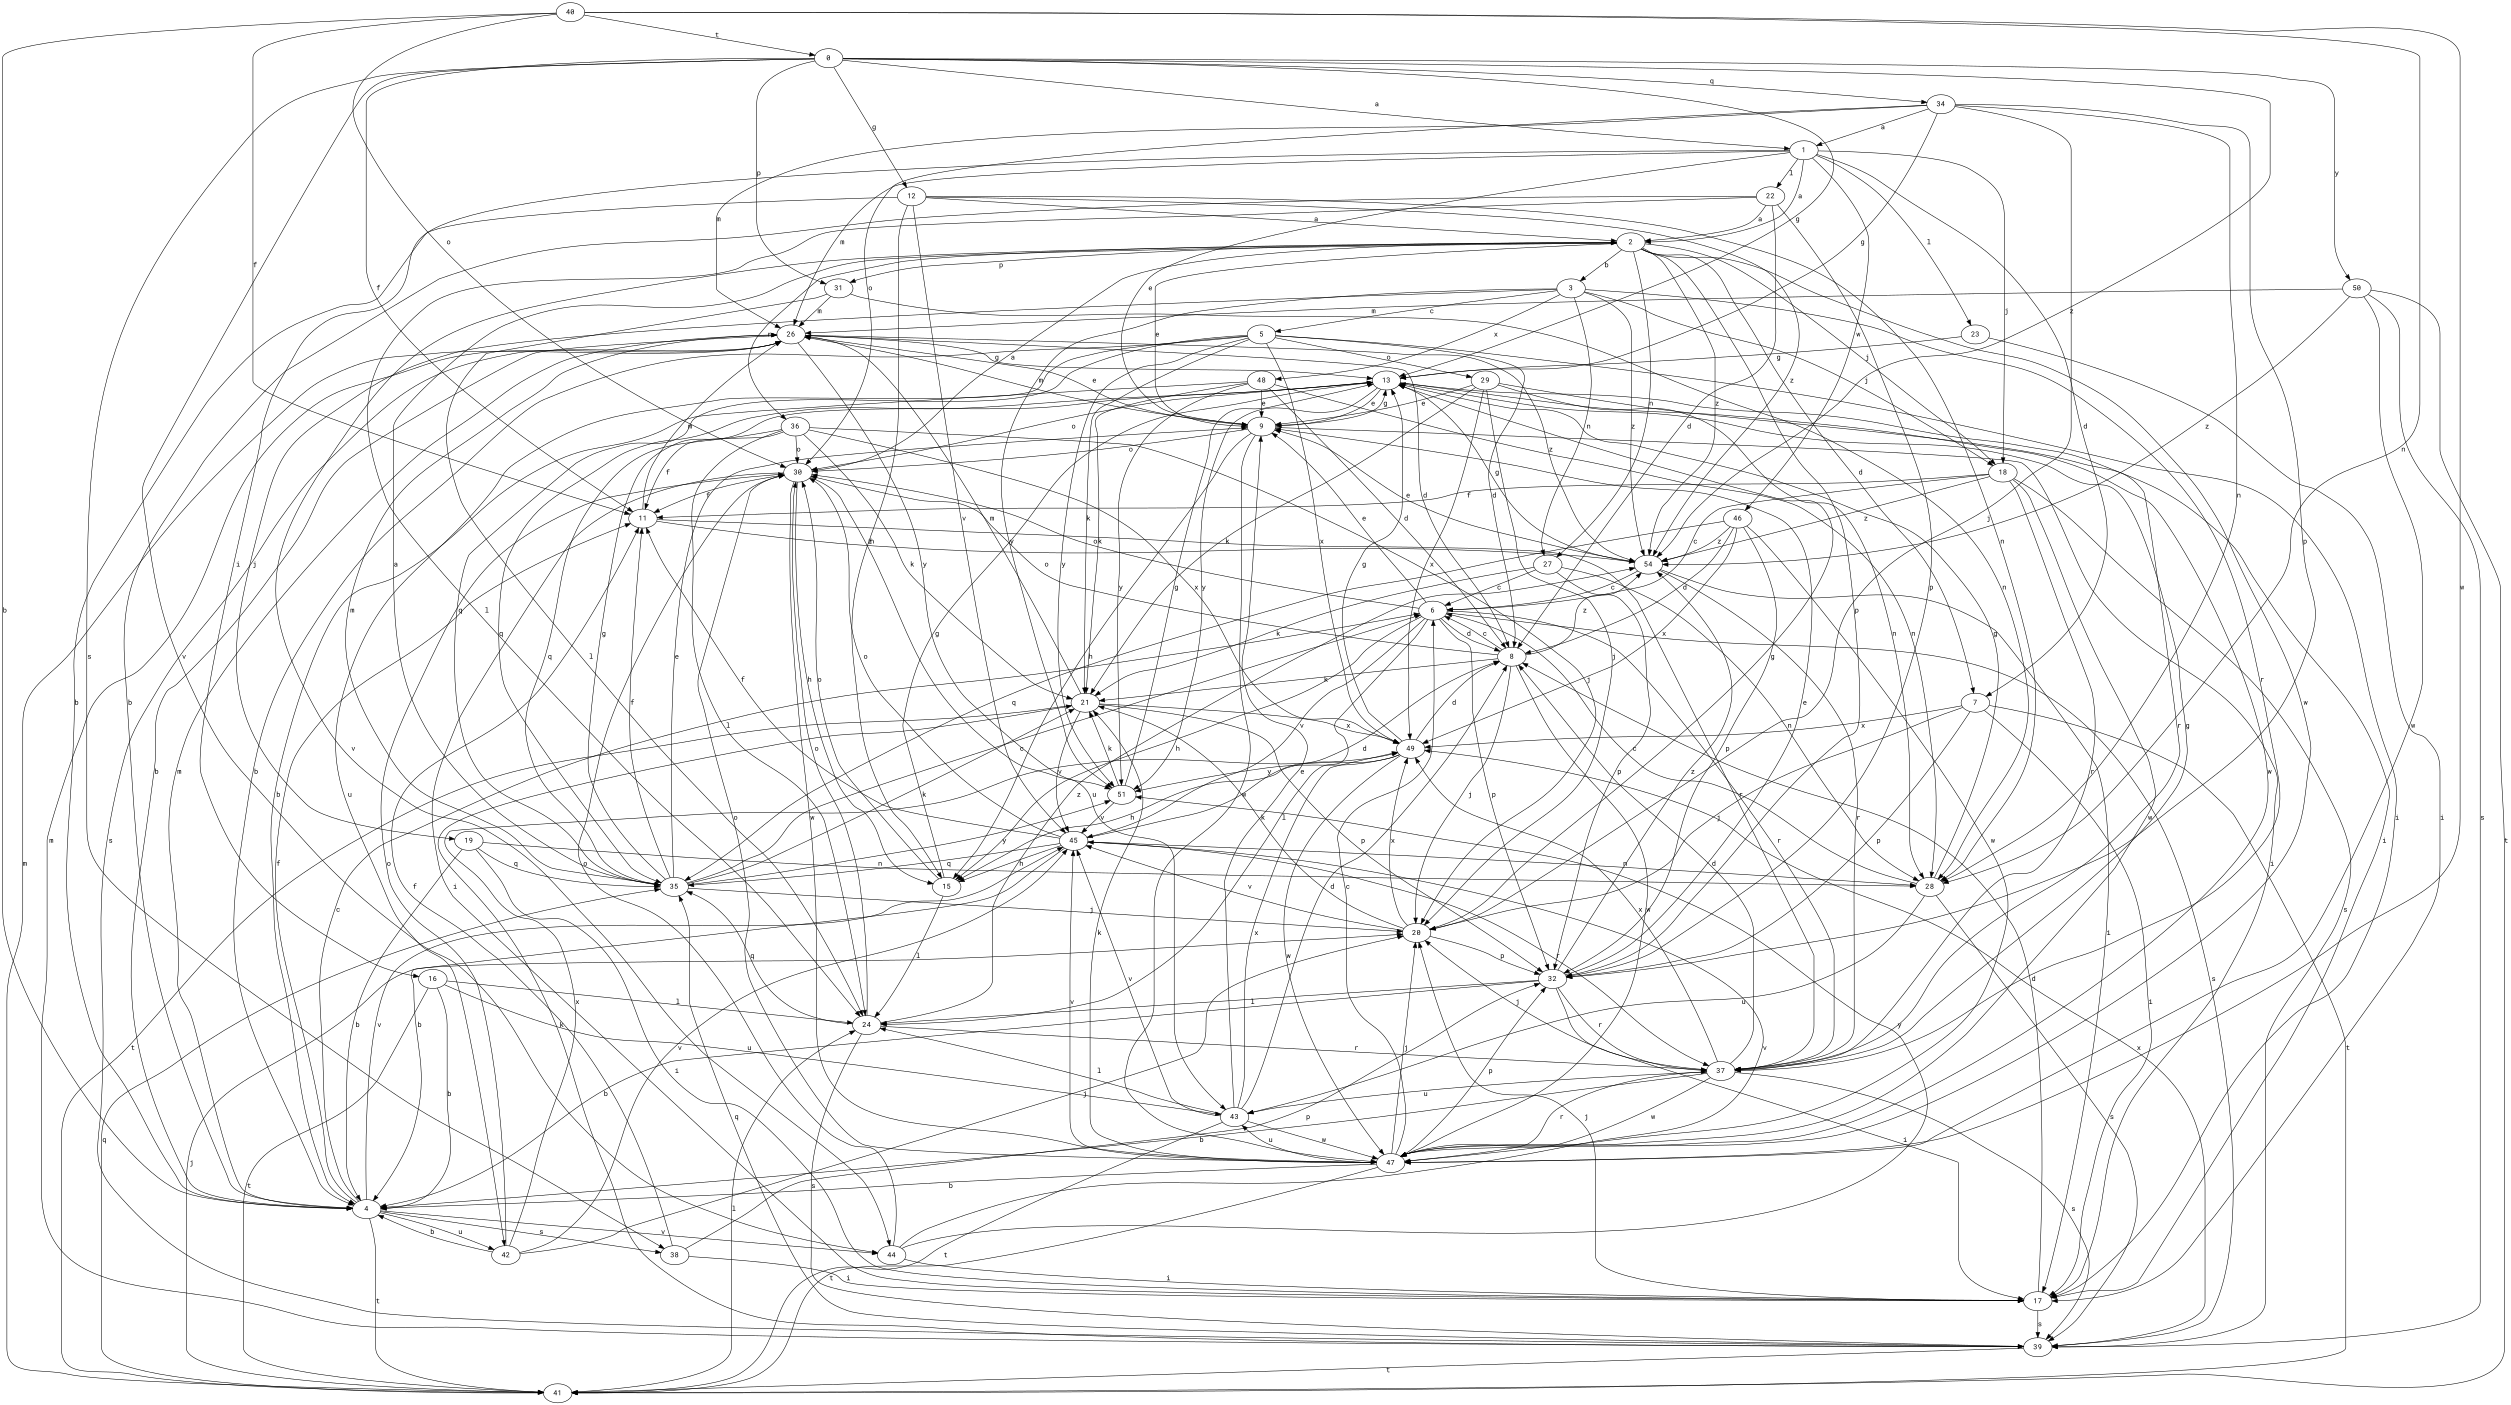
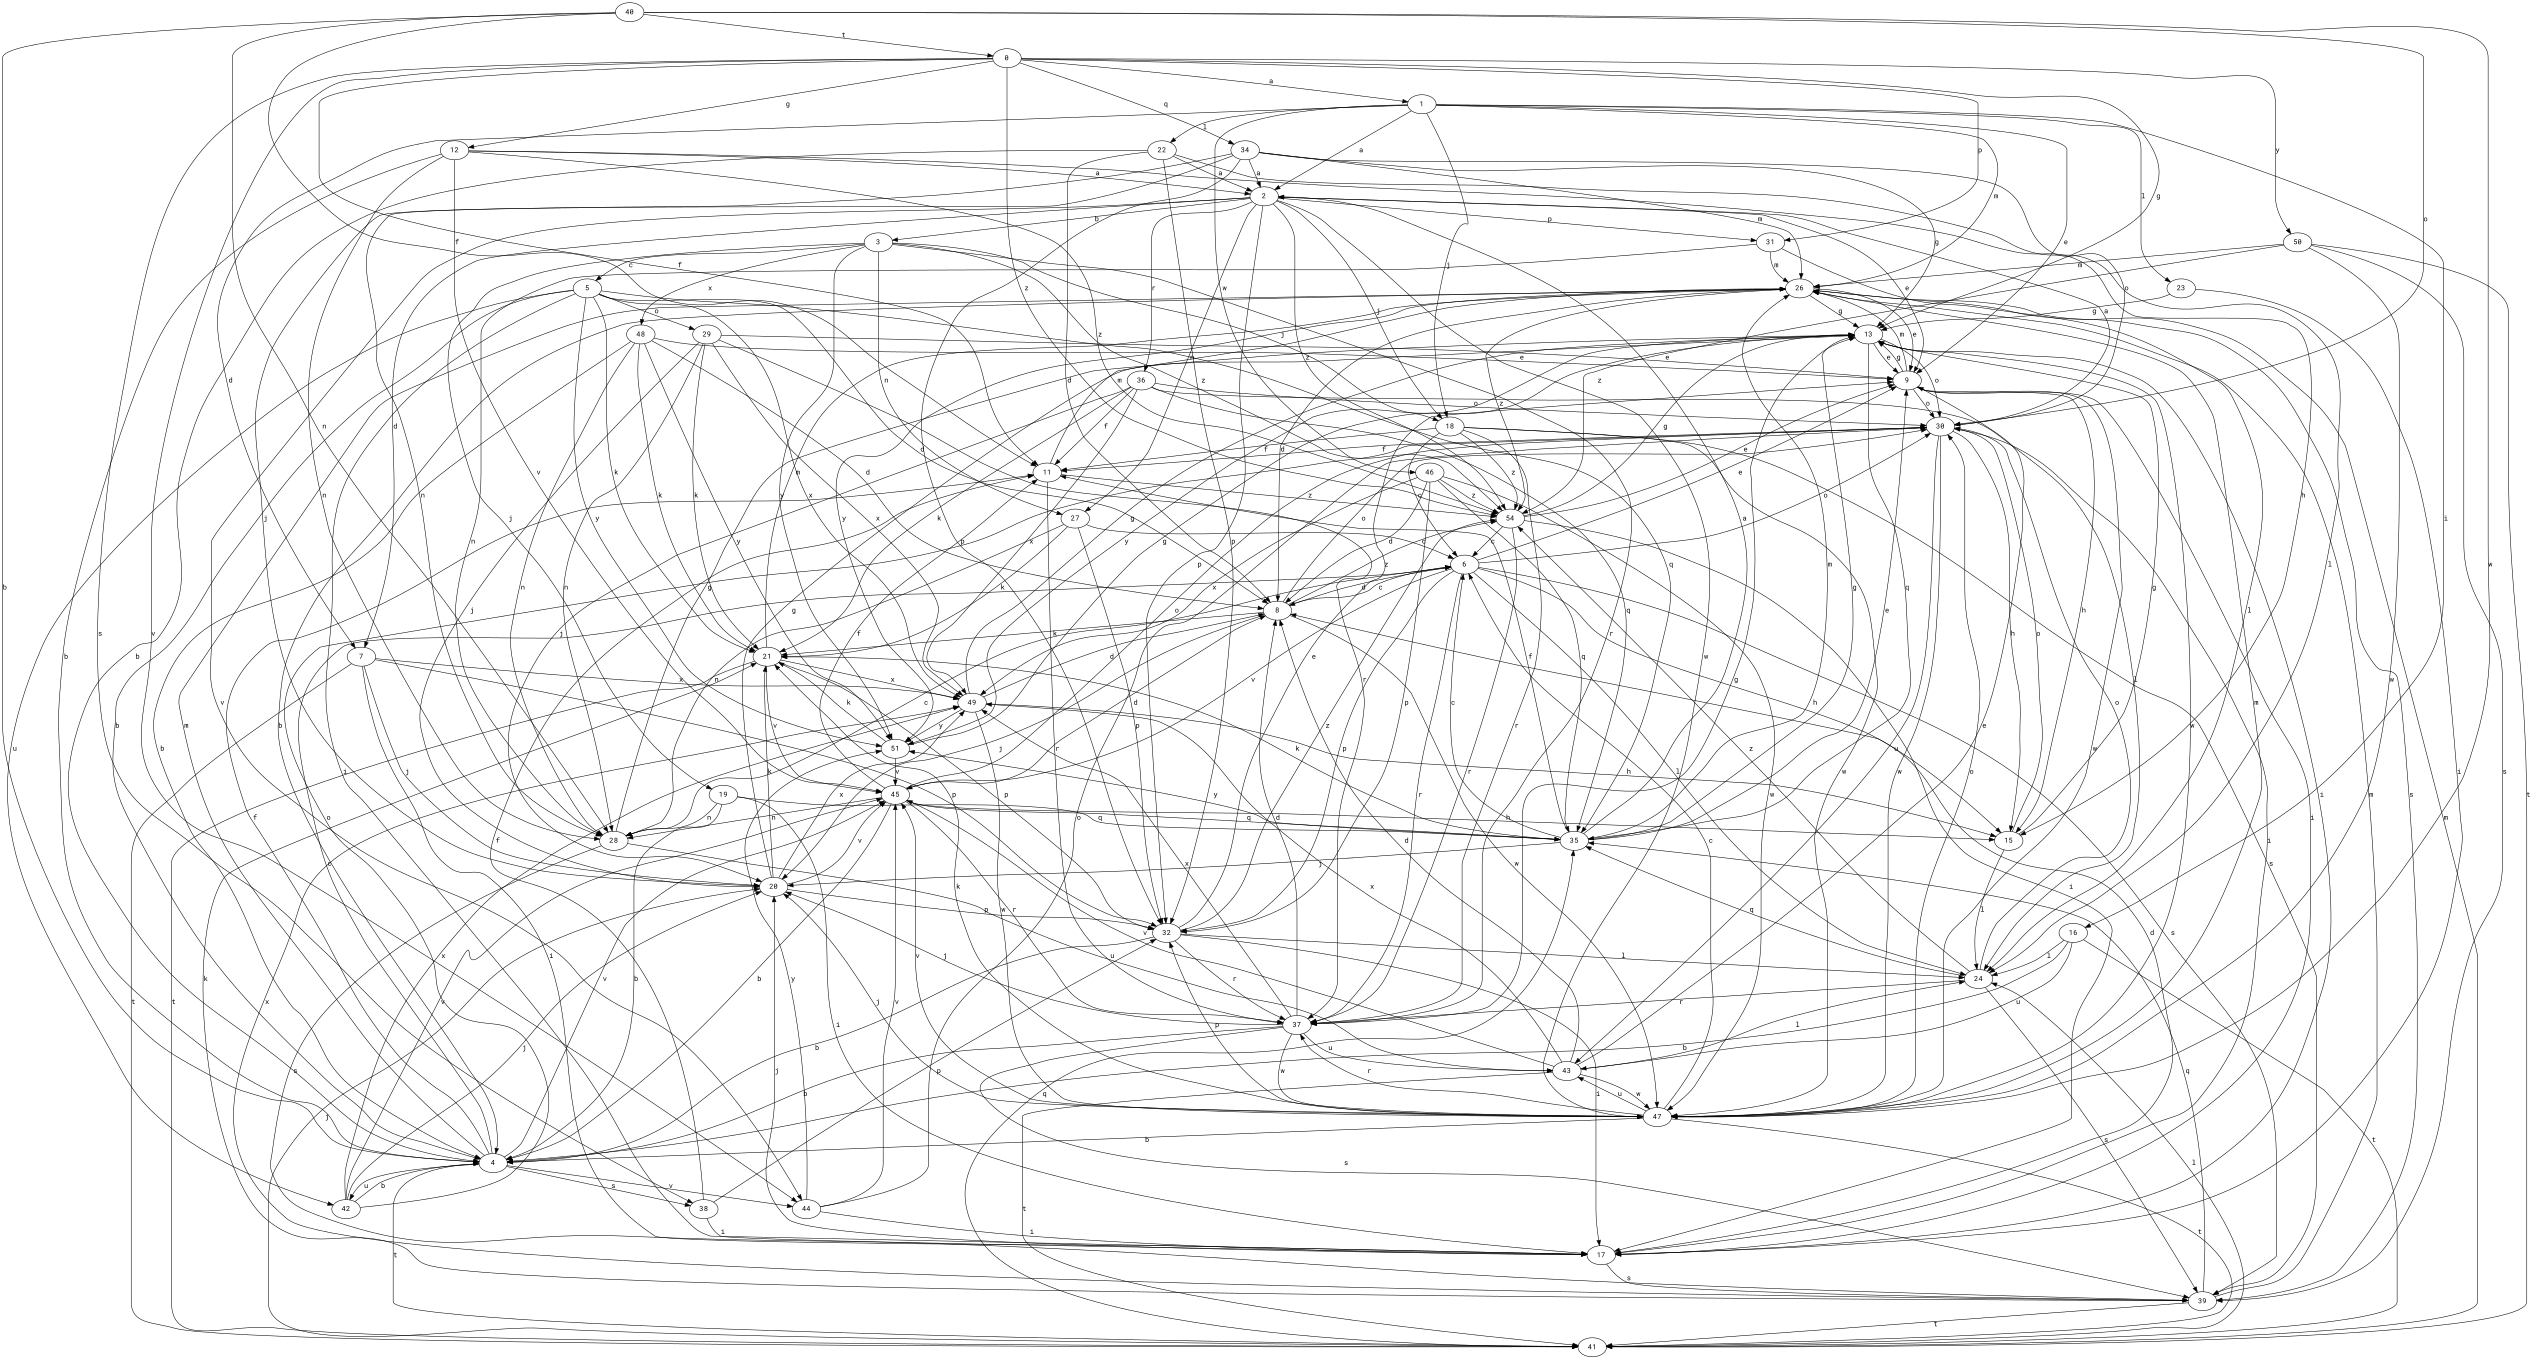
(1875, 126) -> (1254, 171)
none -> (2259, 799)
